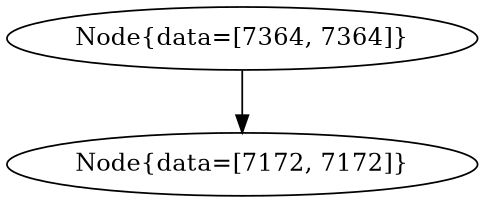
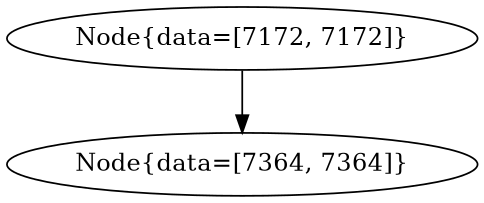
(242, 93) -> (242, 93)
